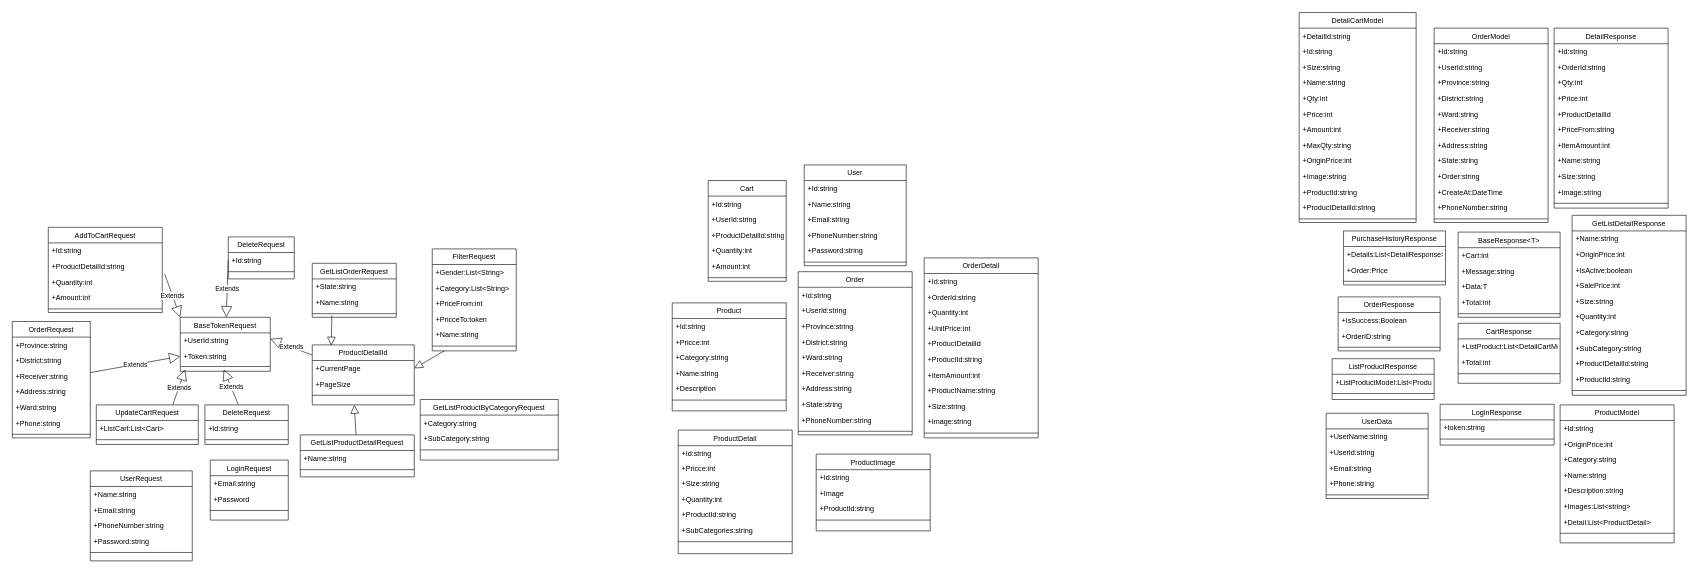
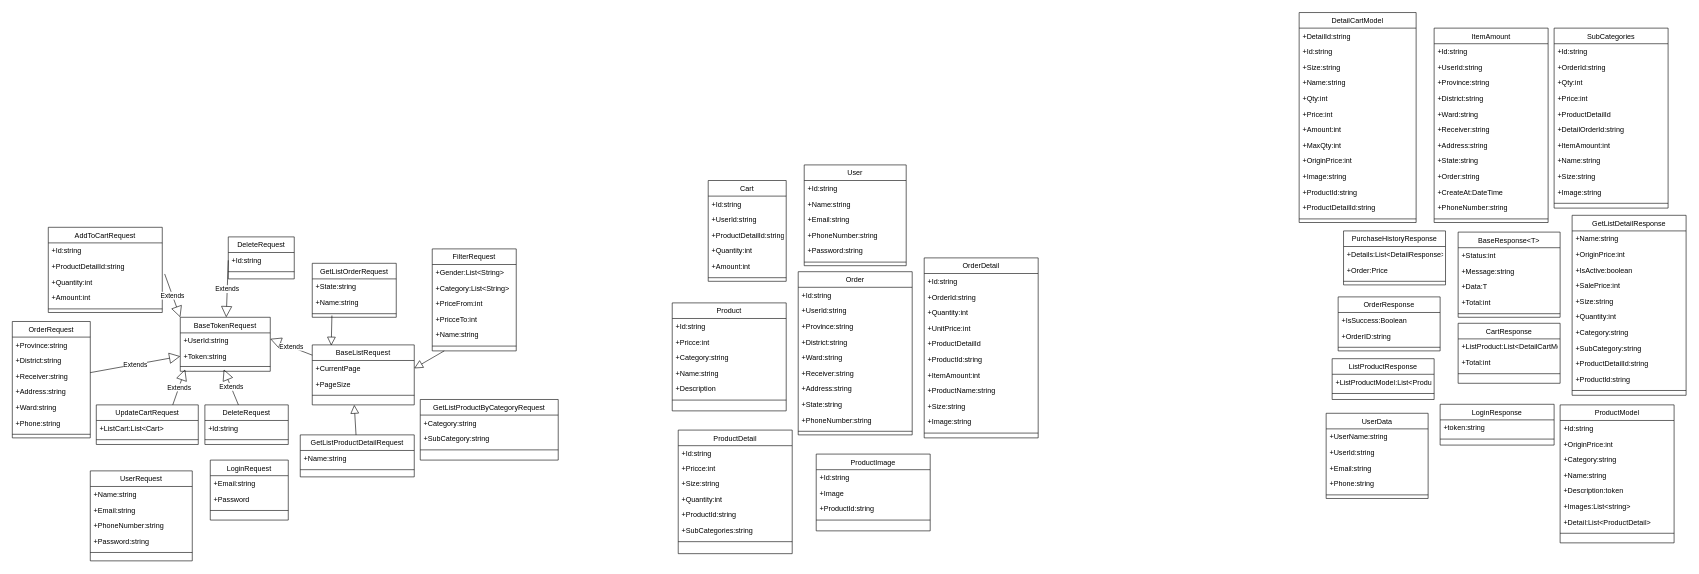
(1491, 36) -> (1491, 36)
(1611, 36) -> (1611, 36)
(1589, 130) -> (1596, 130)
(1329, 145) -> (1323, 145)
(1478, 256) -> (1482, 256)
(464, 319) -> (459, 319)
(363, 353) -> (363, 353)
(1598, 491) -> (1597, 491)
